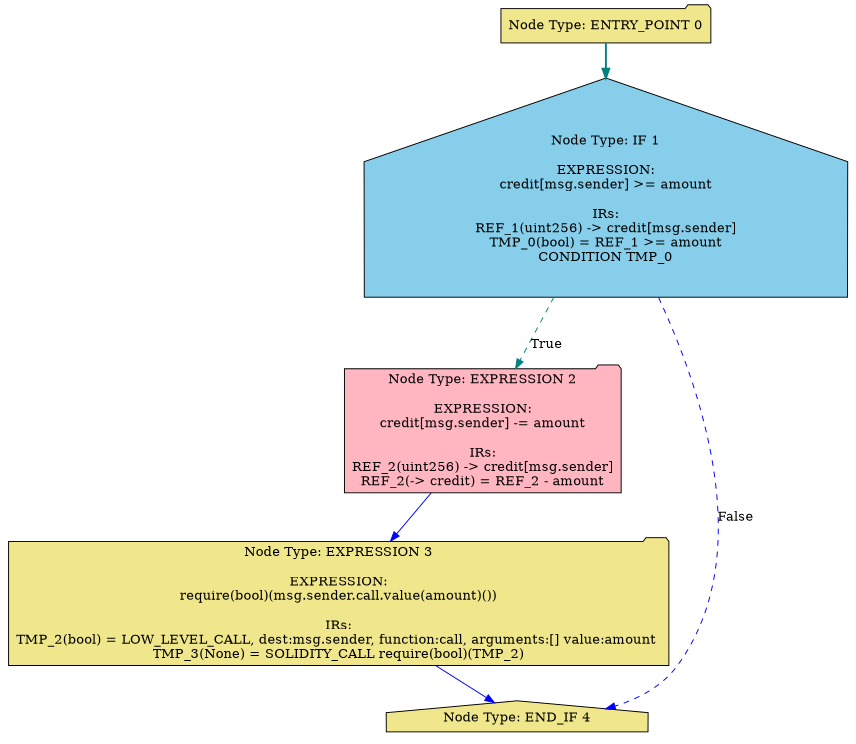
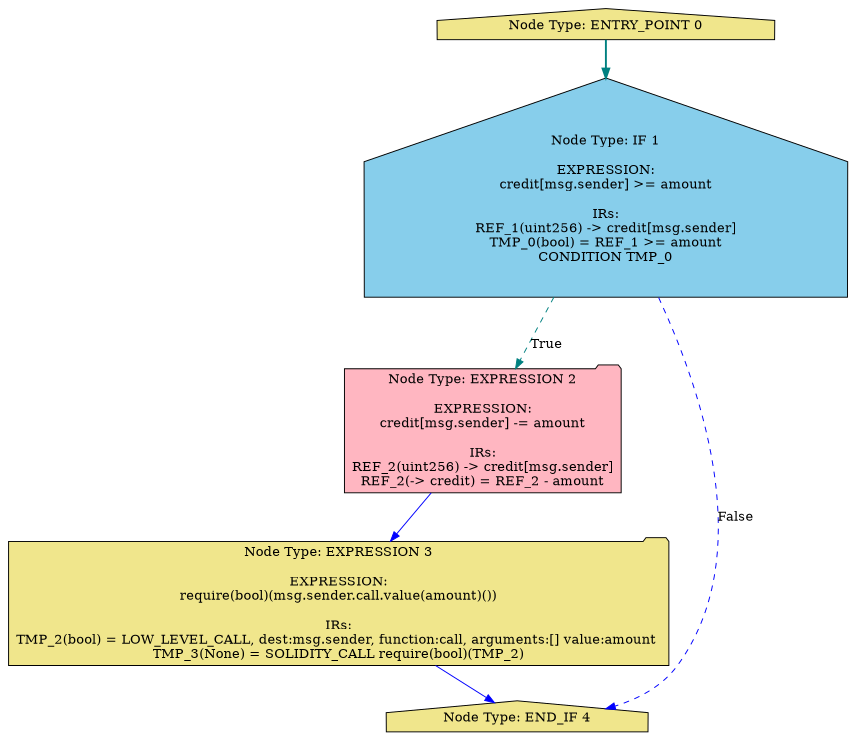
(606, 26) -> (606, 26)
